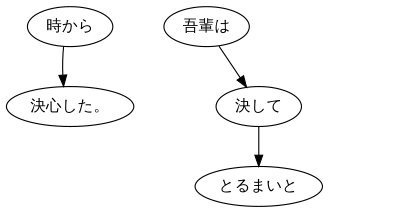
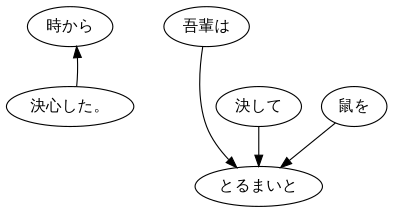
(63, 61) -> (78, 72)
(230, 62) -> (202, 107)
none -> (354, 107)
